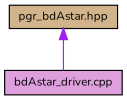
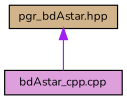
(63, 83) -> (63, 83)
